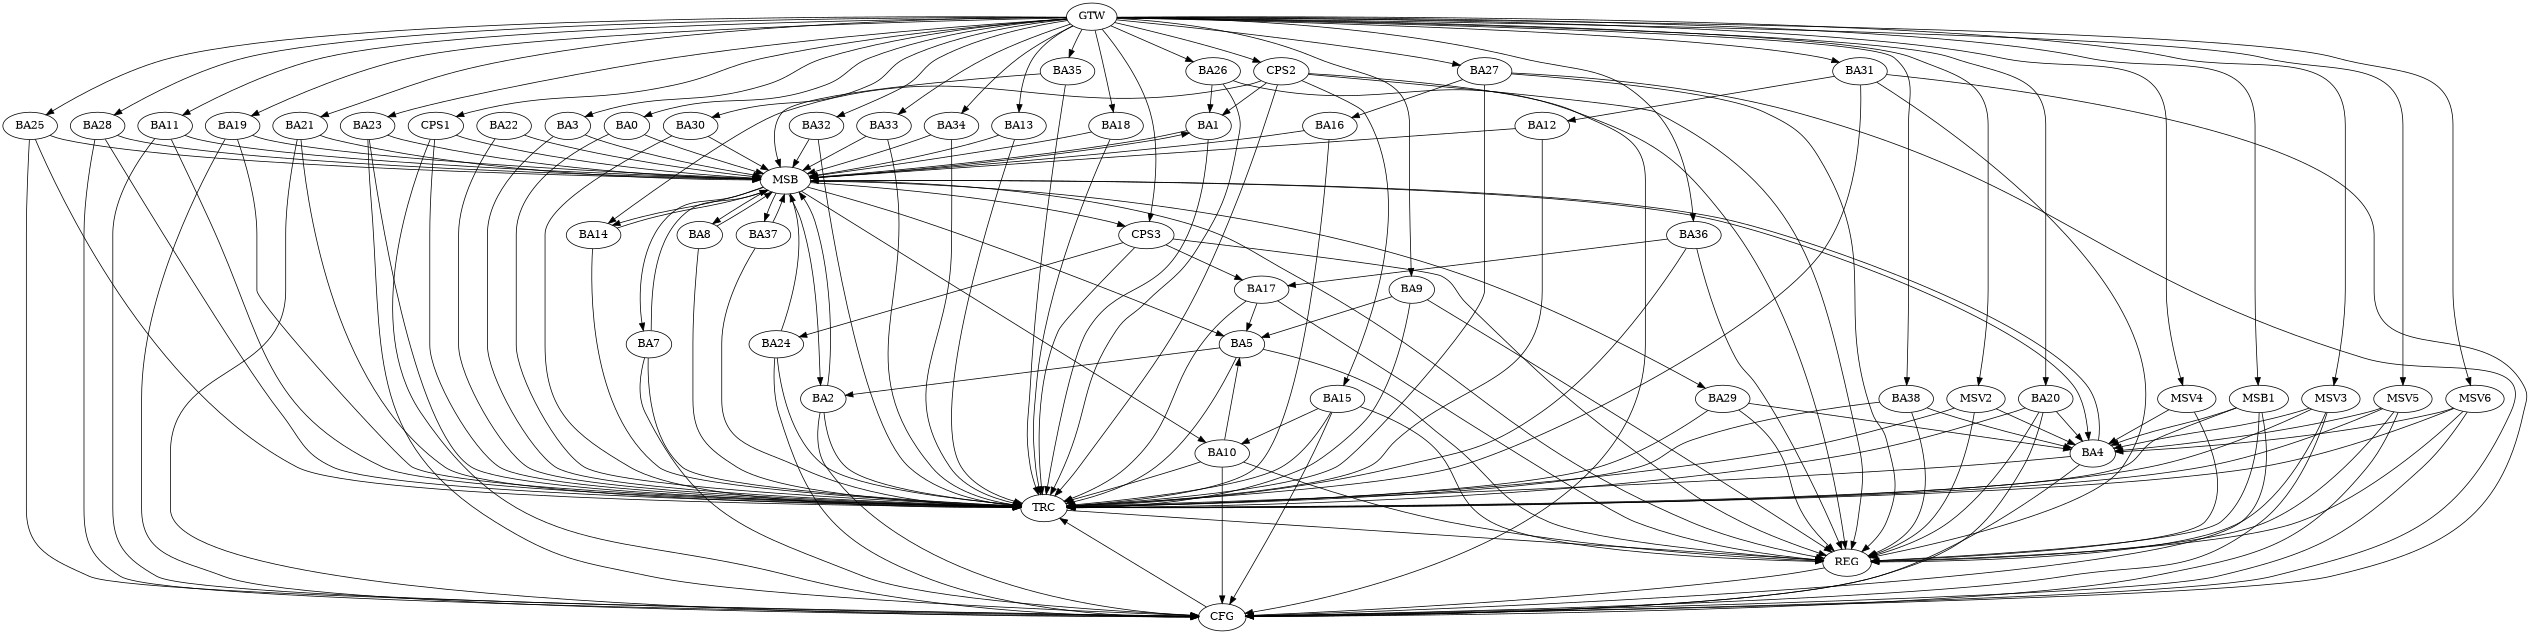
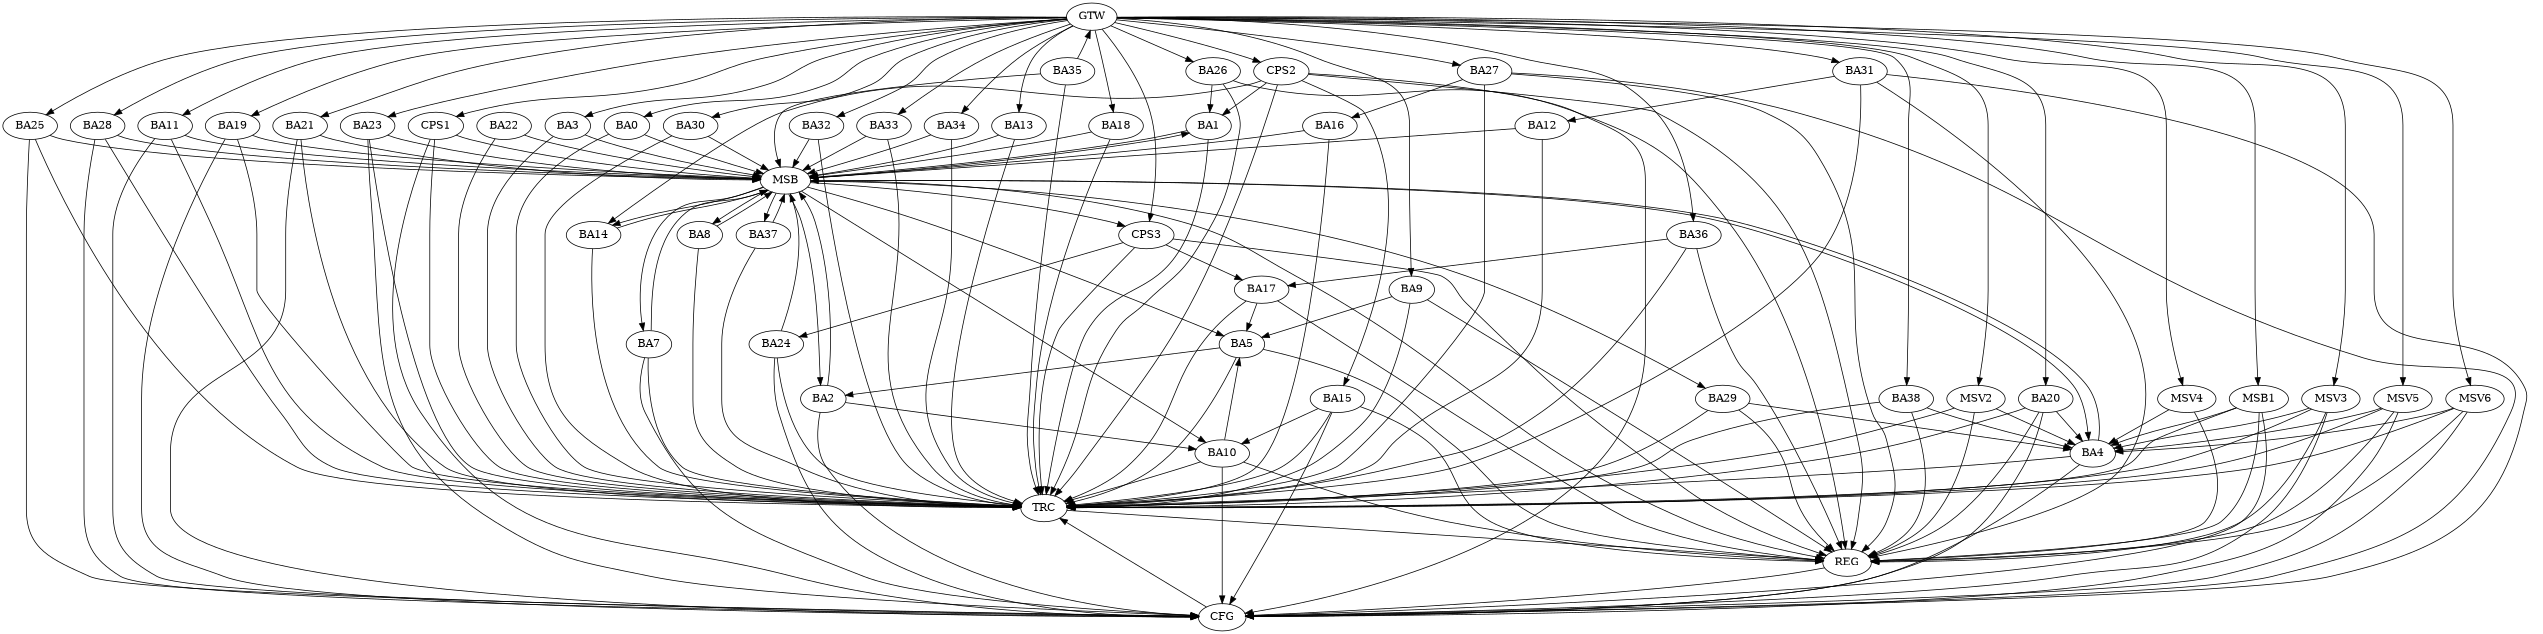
(1077, 40) -> (1083, 48)
(865, 477) -> (1017, 425)
